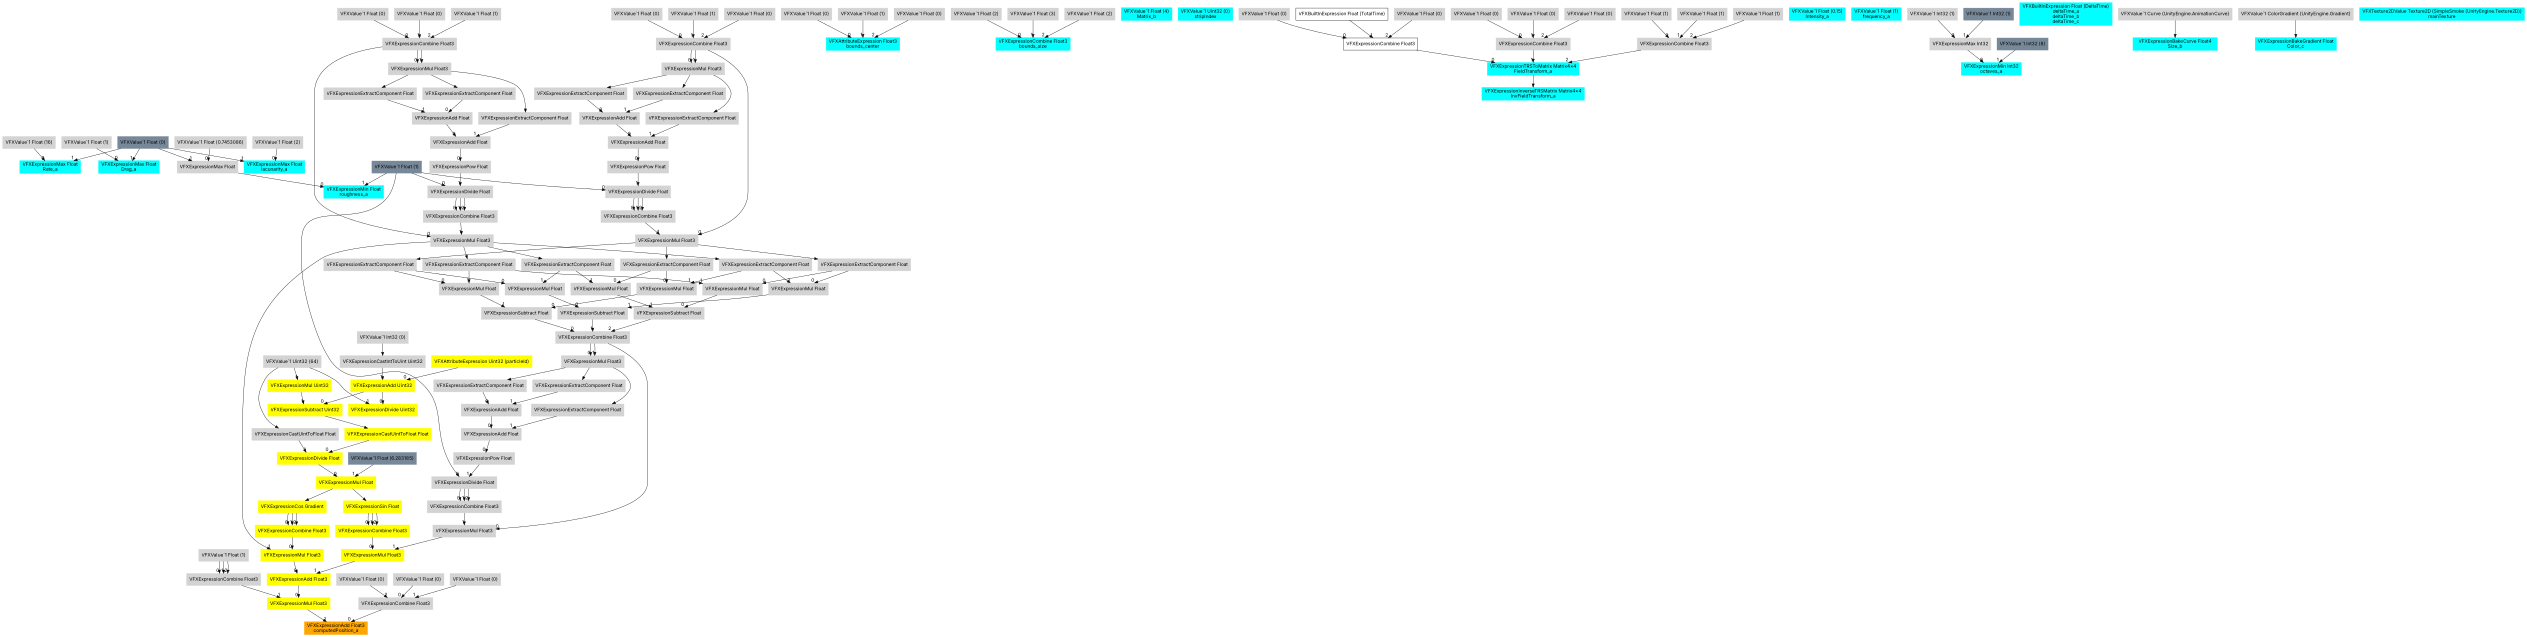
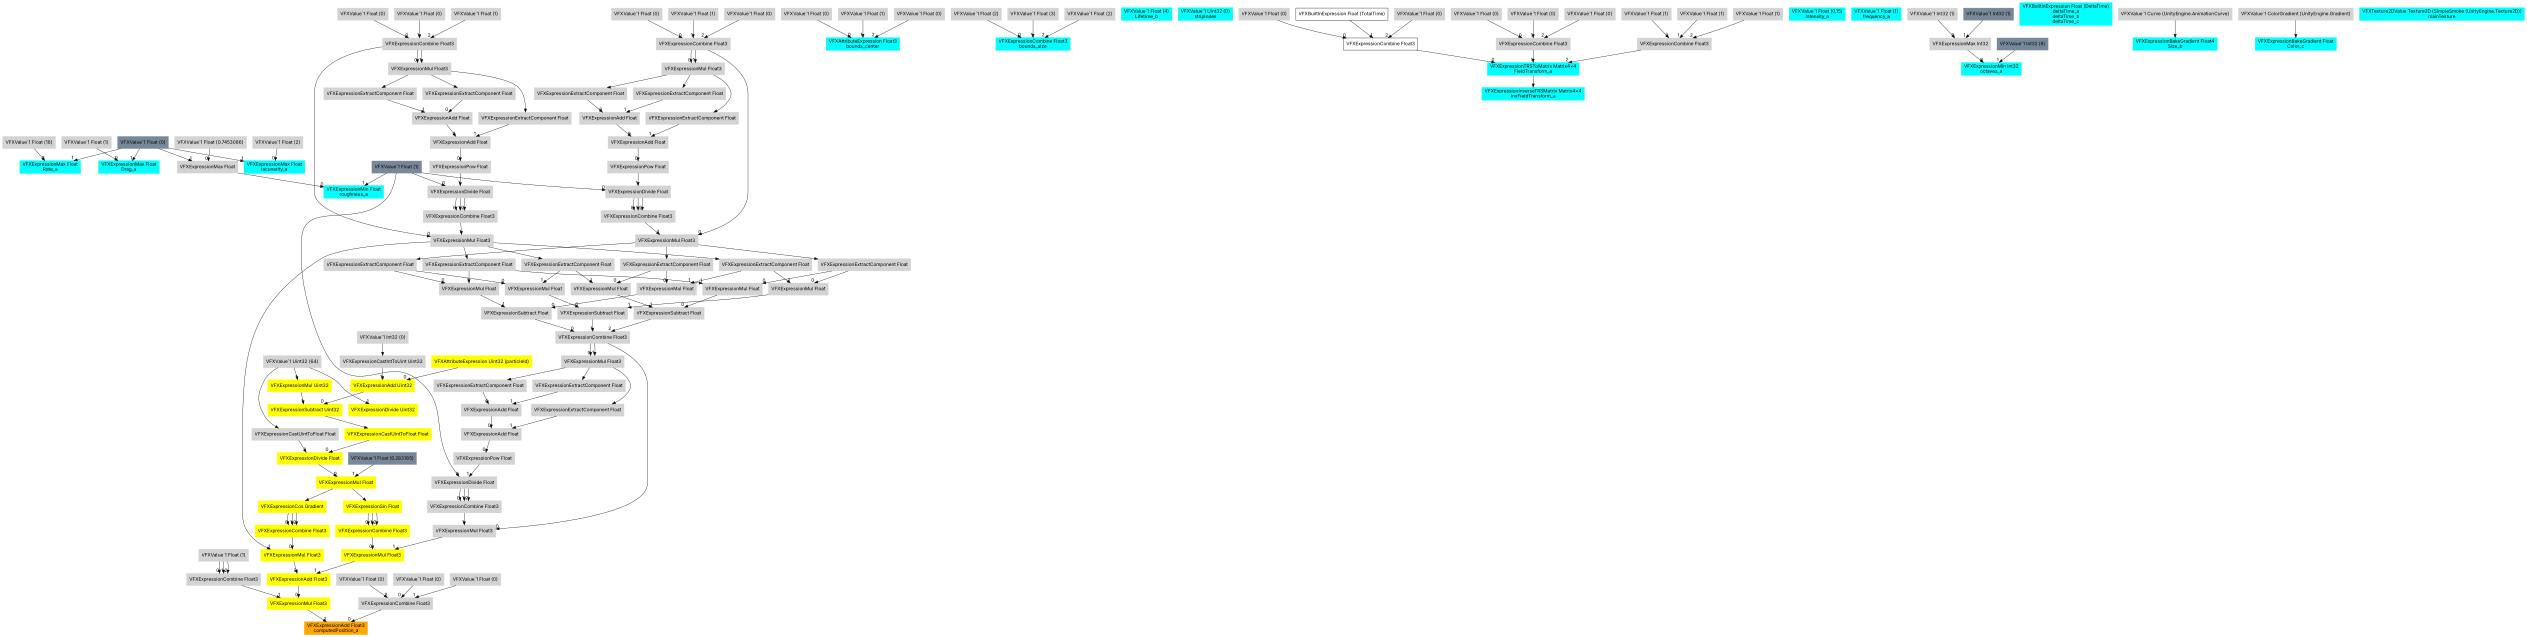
(1147, 14) -> (1147, 14)
(2175, 44) -> (2175, 44)
(383, 396) -> none
